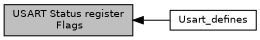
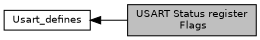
(157, 20) -> (114, 20)
